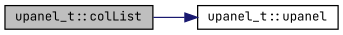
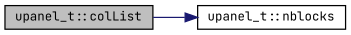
(268, 17) -> (272, 17)
